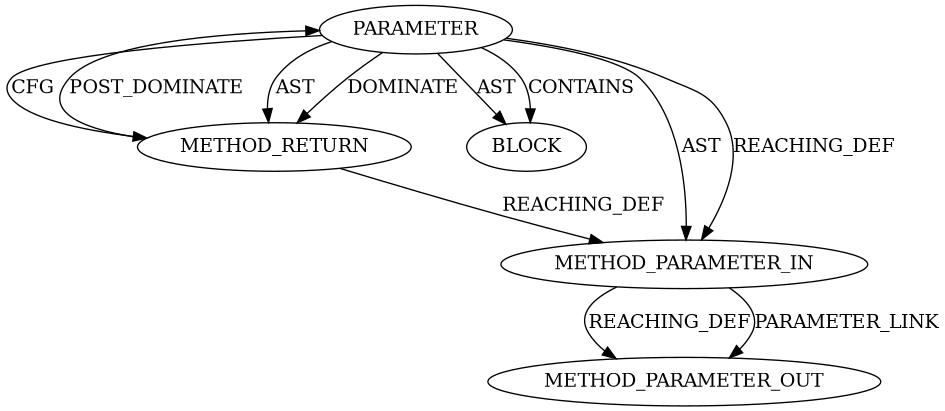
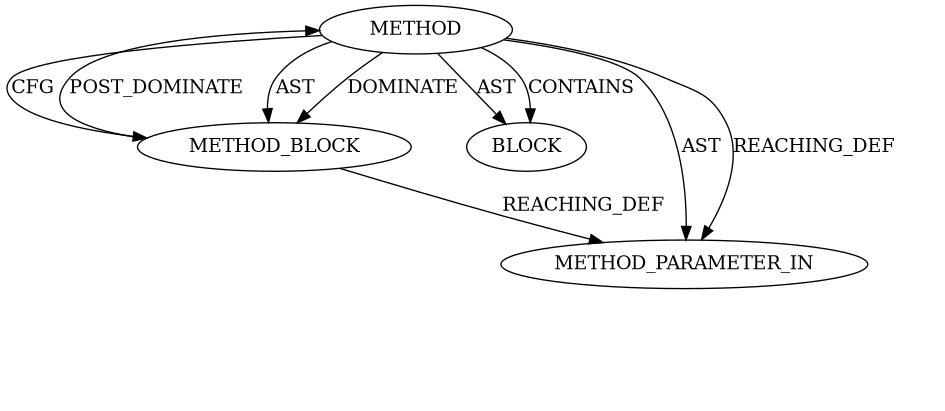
(416, 30) -> (416, 30)
(274, 147) -> (274, 147)
(684, 382) -> none
